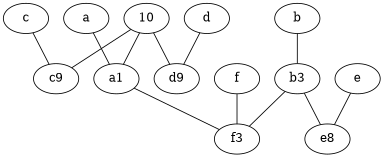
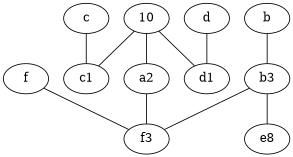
(86, 18) -> none
(56, 79) -> (86, 79)
(116, 79) -> (147, 79)
(177, 79) -> (207, 79)
(358, 79) -> none
